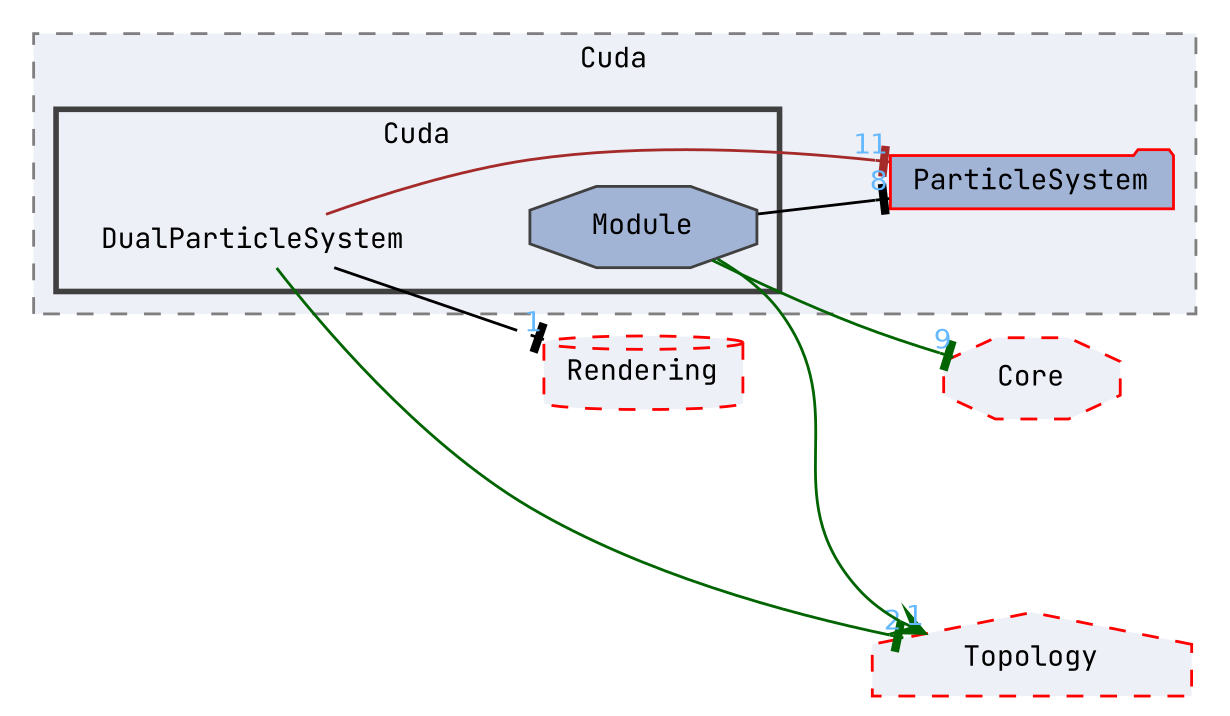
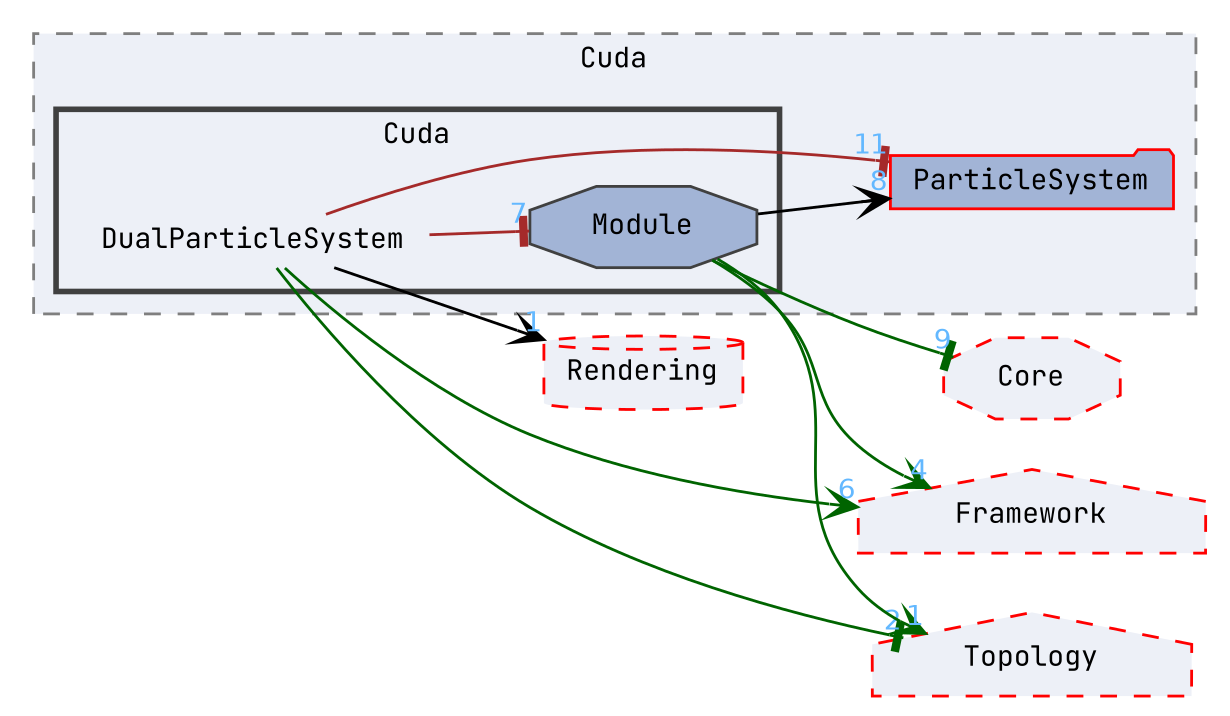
(817, 207) -> (817, 207)
none -> (472, 233)
(426, 299) -> (426, 299)
none -> (1032, 516)
